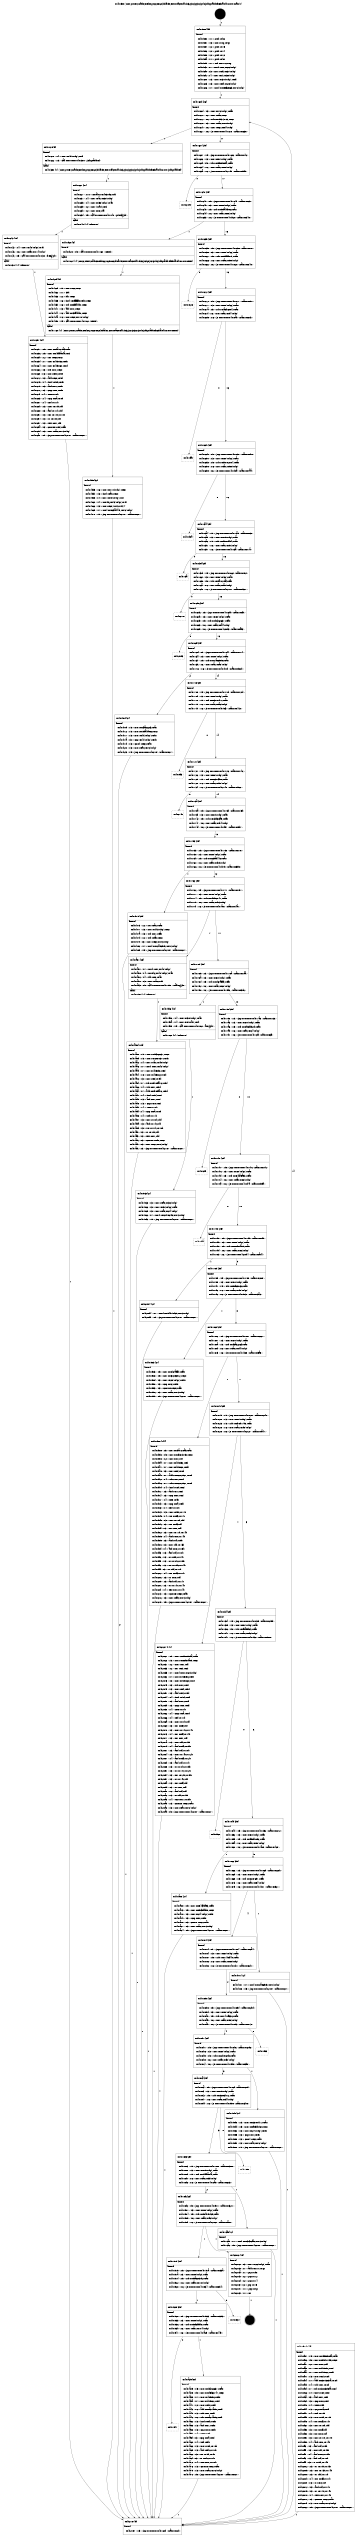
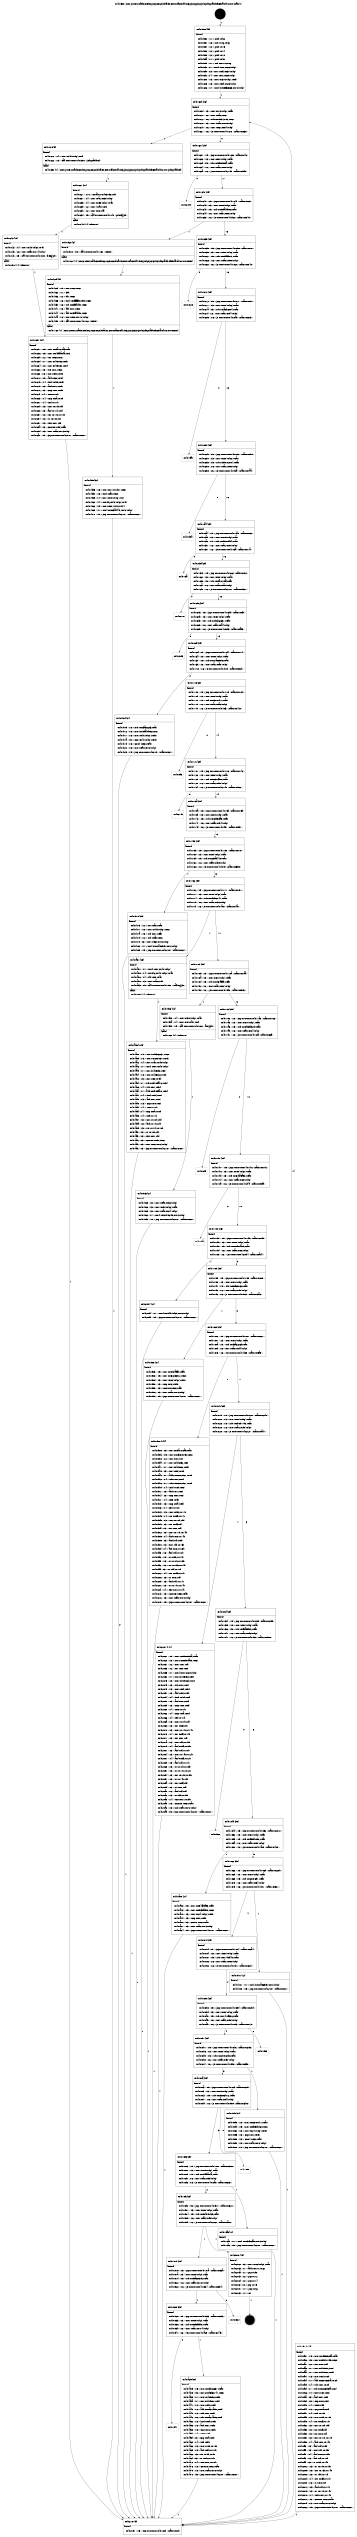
(216, 675) -> none
